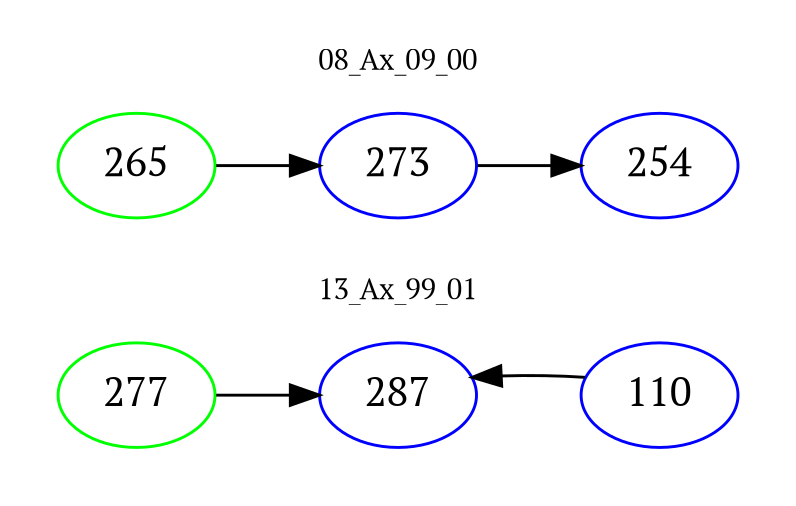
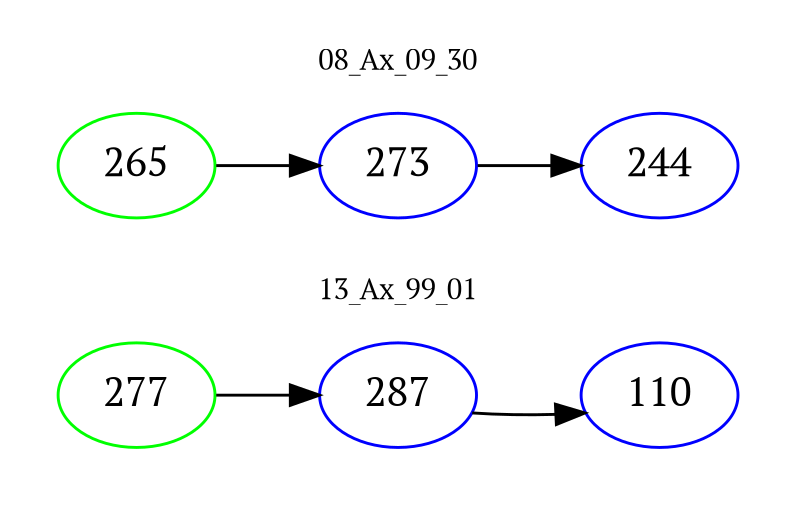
(398, 62) -> (398, 62)
(660, 166) -> (660, 166)
(543, 376) -> (514, 415)
